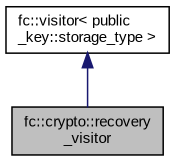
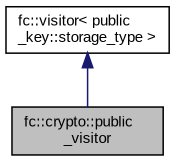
(88, 131) -> (88, 131)
